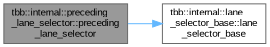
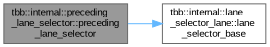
(214, 24) -> (214, 24)
